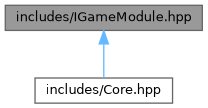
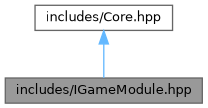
(104, 61) -> (104, 61)
